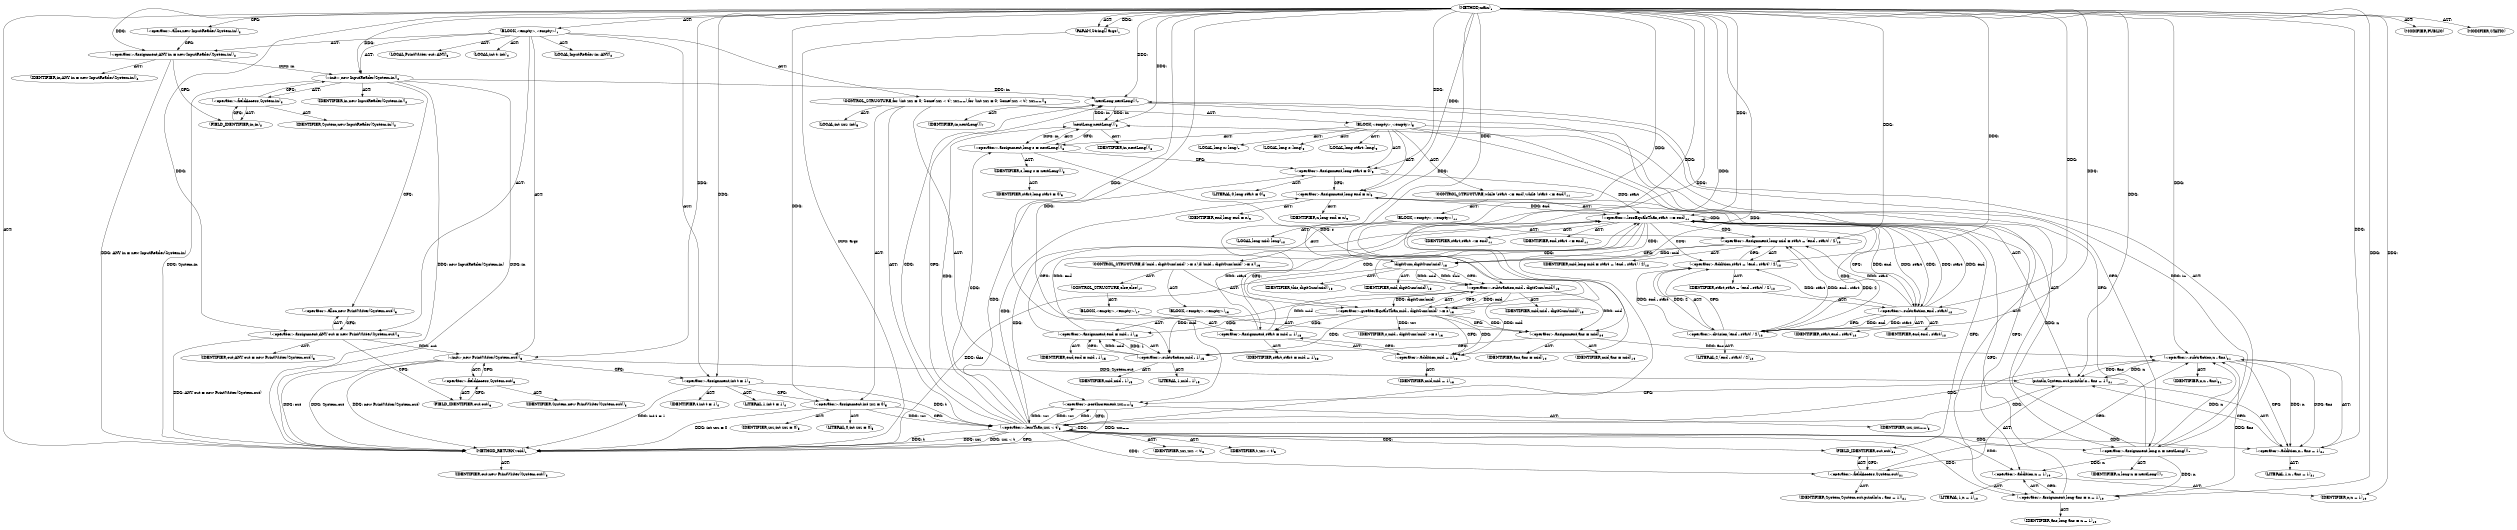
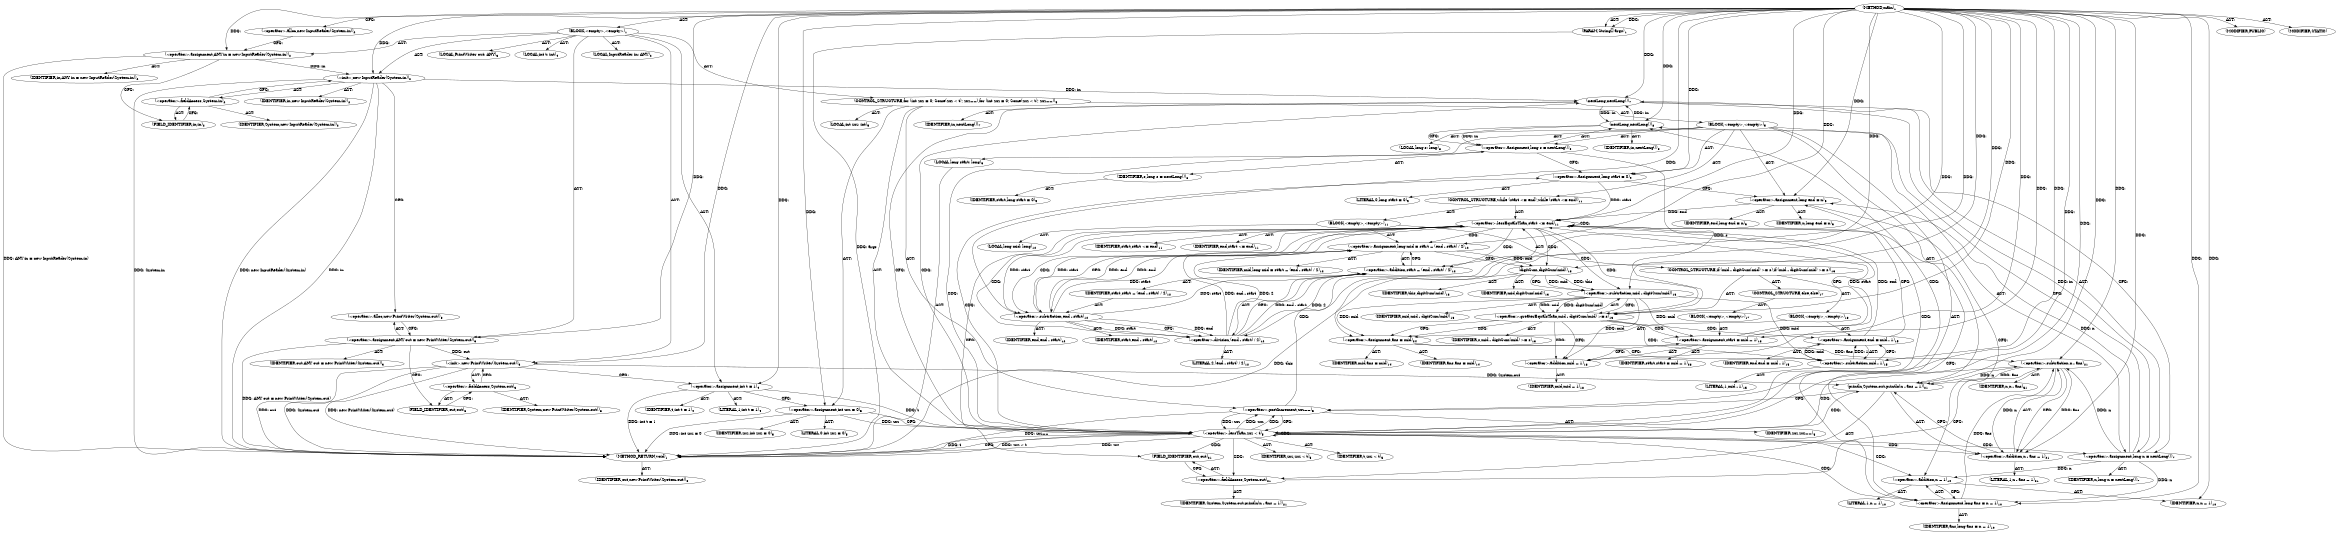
(293, 14) -> (912, 416)
(1219, 148) -> none
(1249, 248) -> (1374, 276)
(1407, 323) -> (1533, 329)
(1106, 381) -> none
